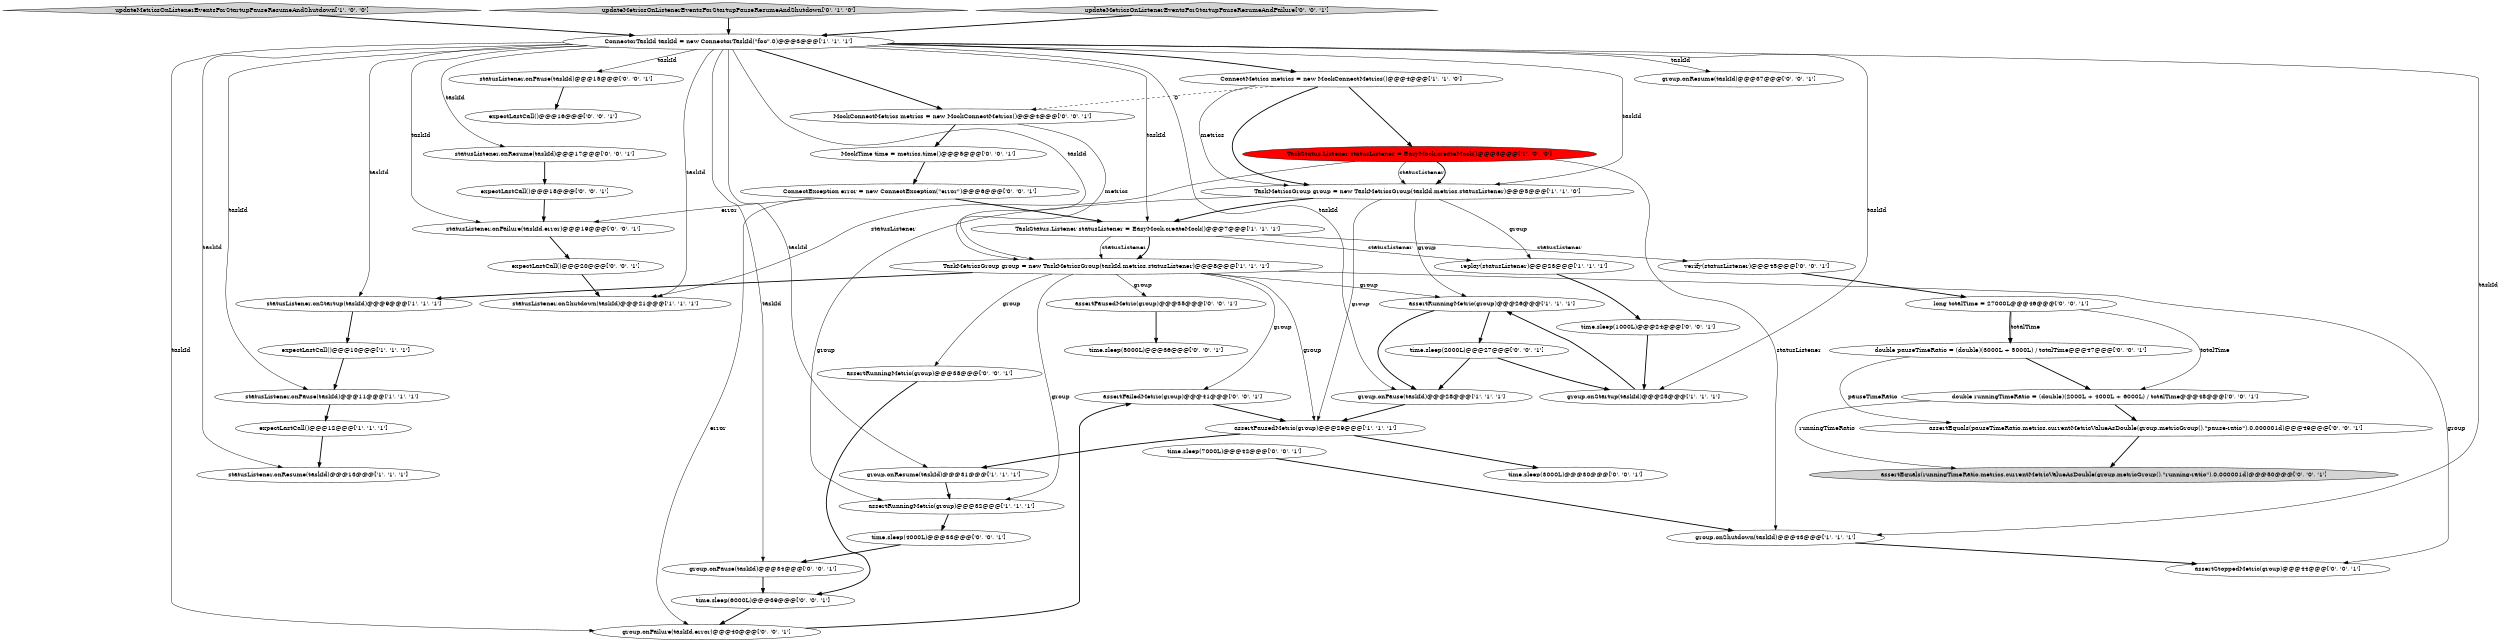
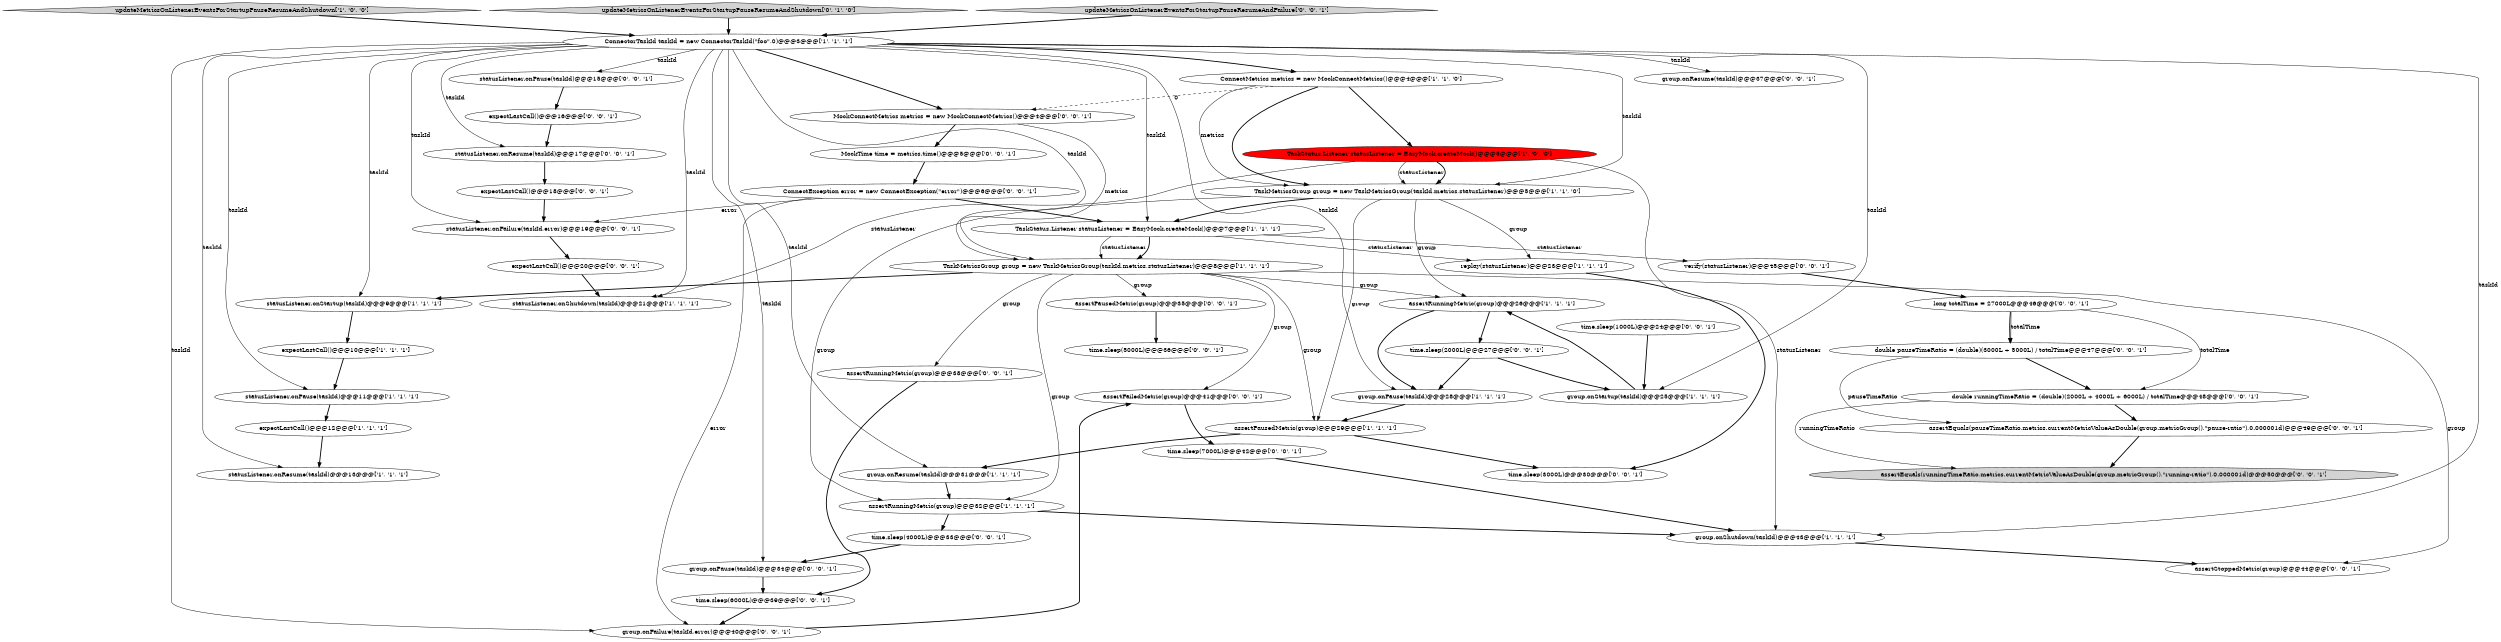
none -> (549, 133)
(1599, 291) -> (1761, 346)
(1247, 412) -> (1194, 426)
none -> (1354, 525)
